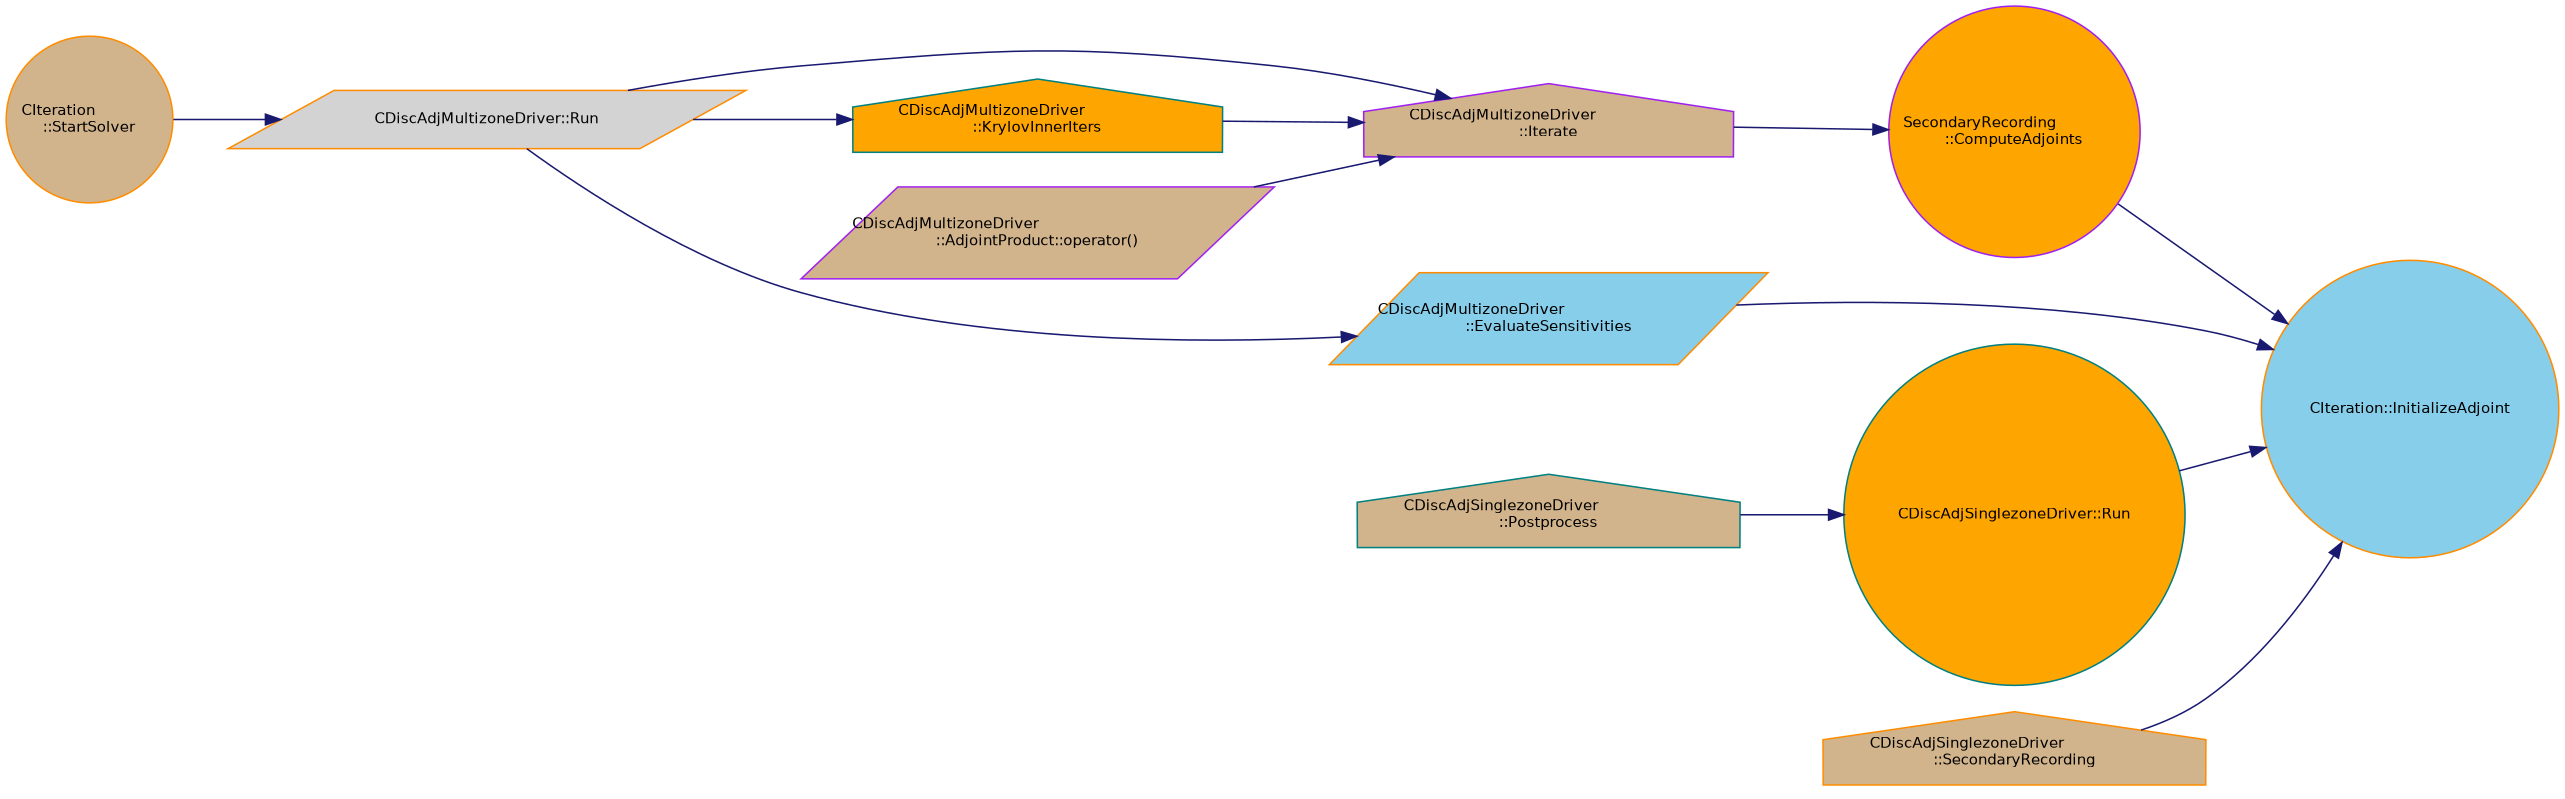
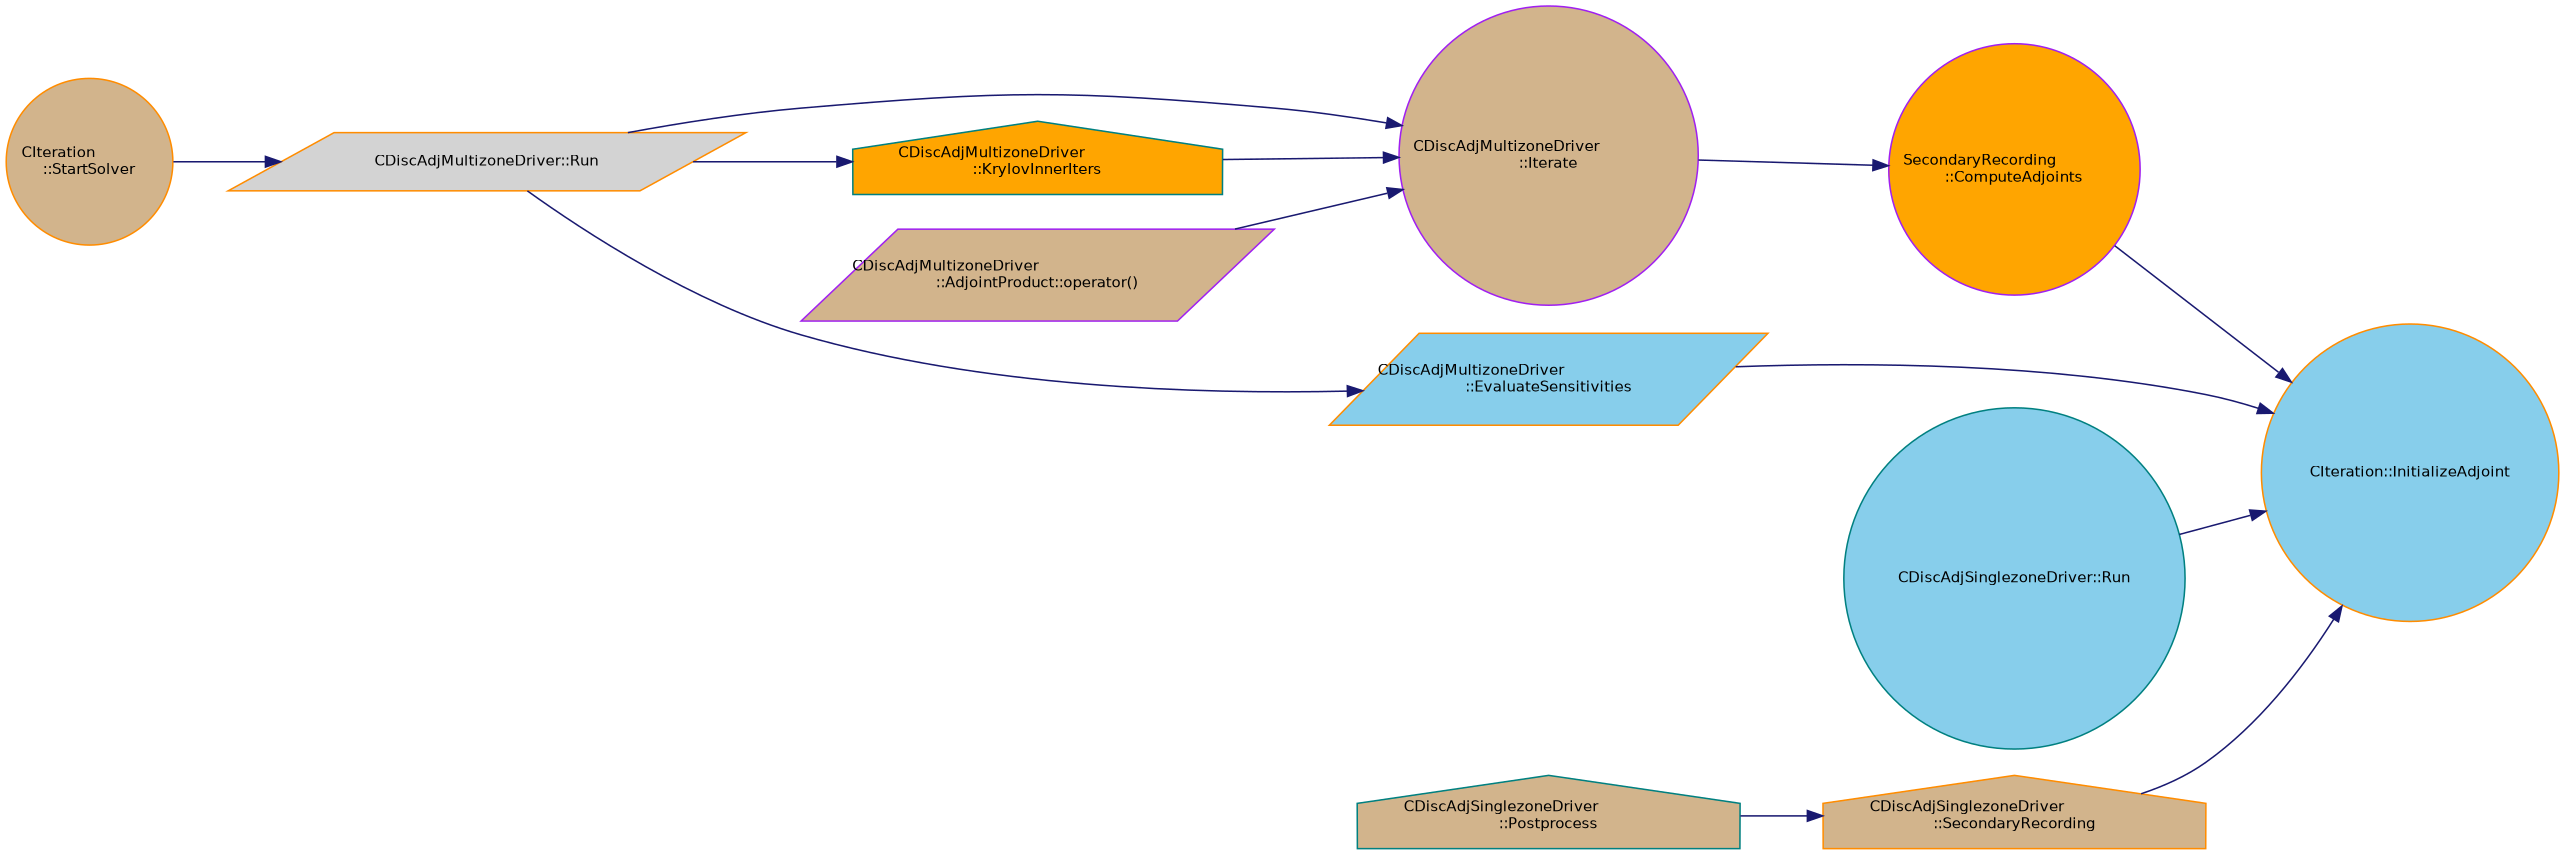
(1549, 124) -> (1549, 156)
(1784, 515) -> (1774, 816)
(2015, 515) -> (2015, 578)
